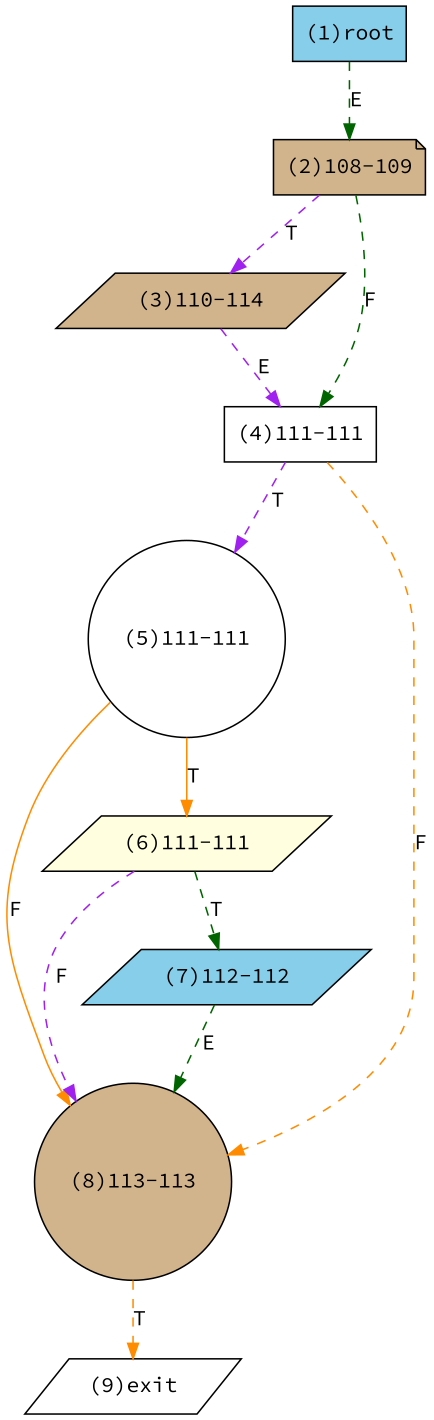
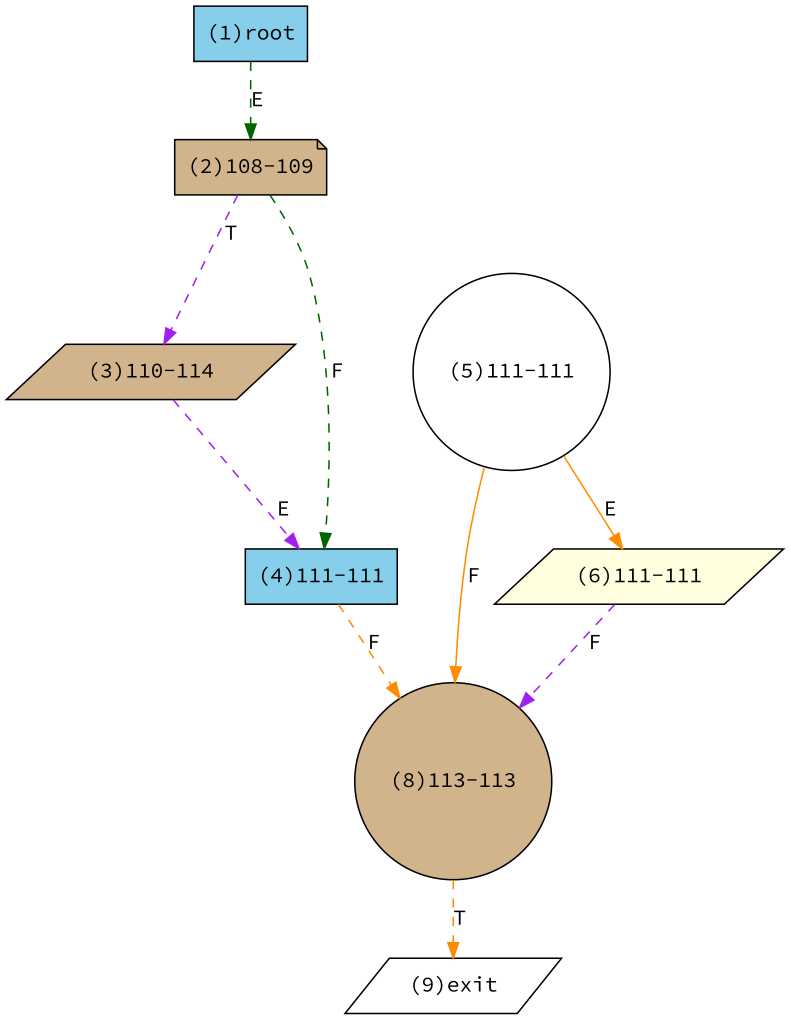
(300, 434) -> (321, 577)
(264, 500) -> none
(194, 777) -> (611, 510)
(227, 977) -> none
